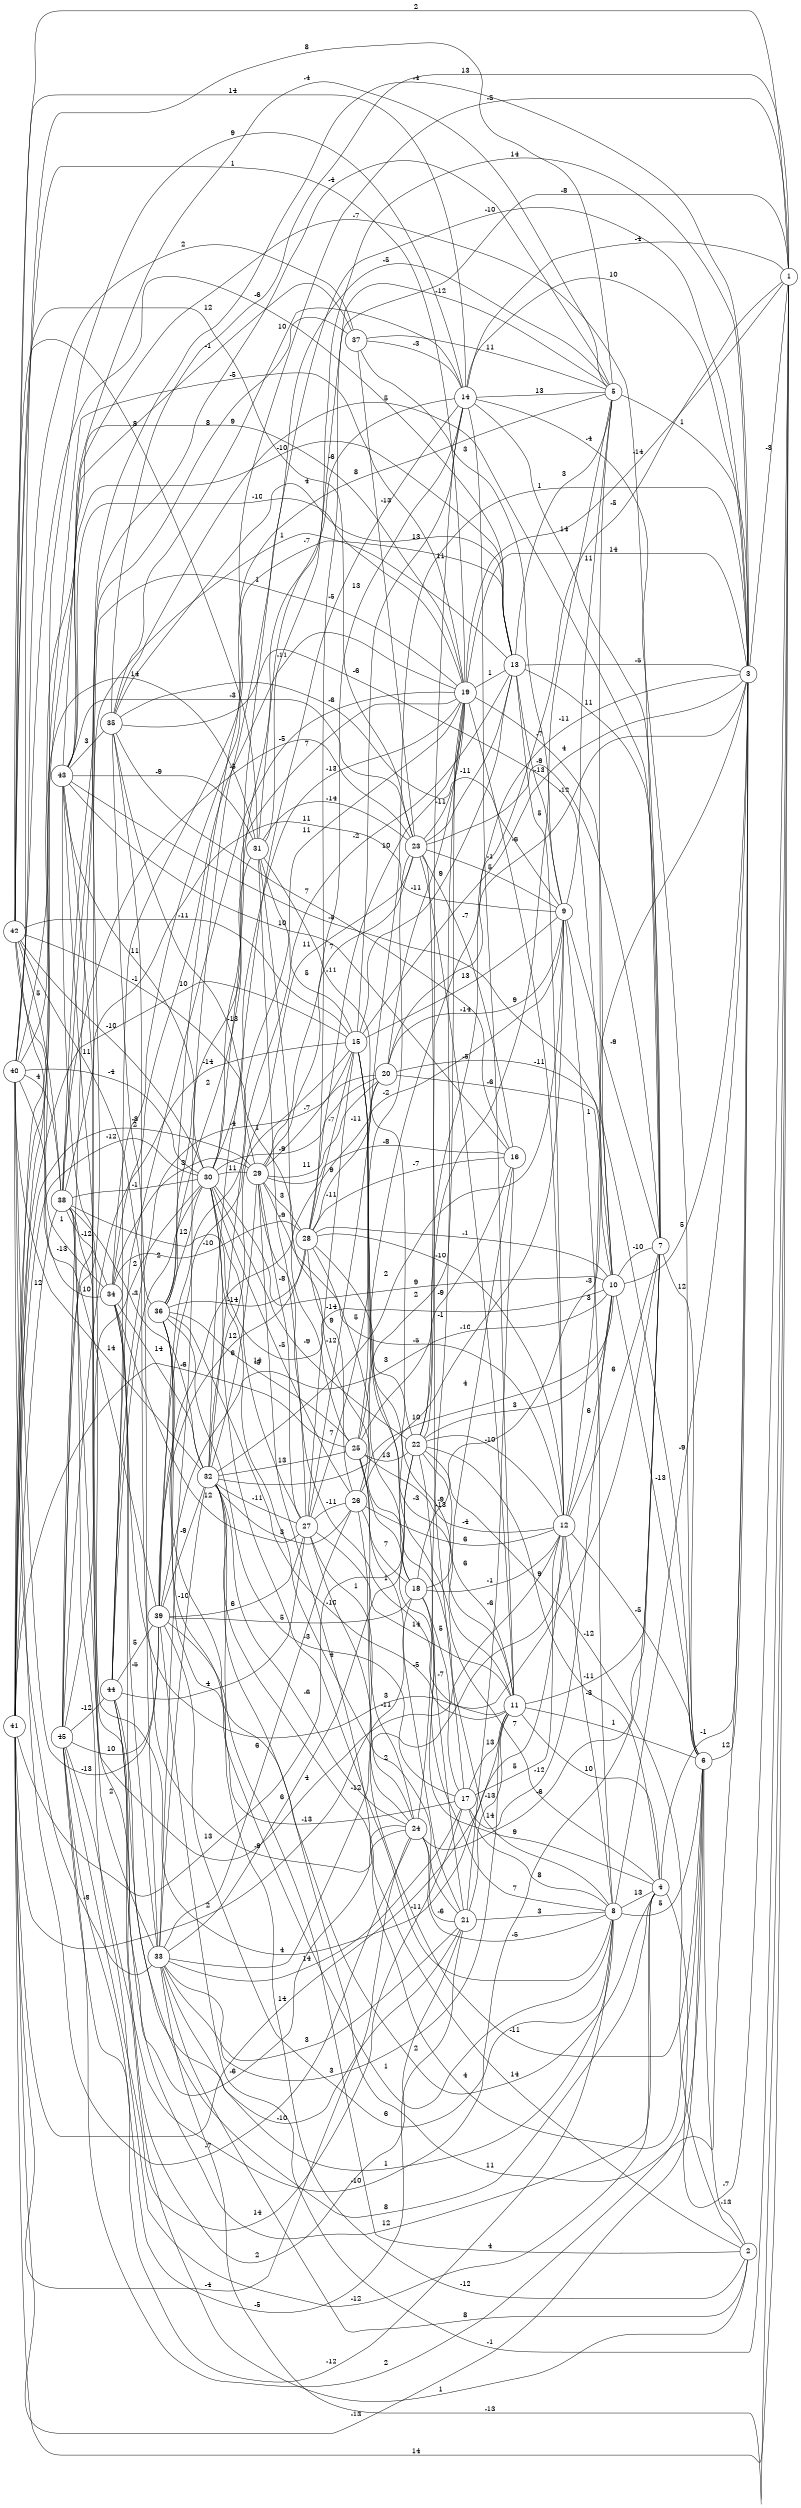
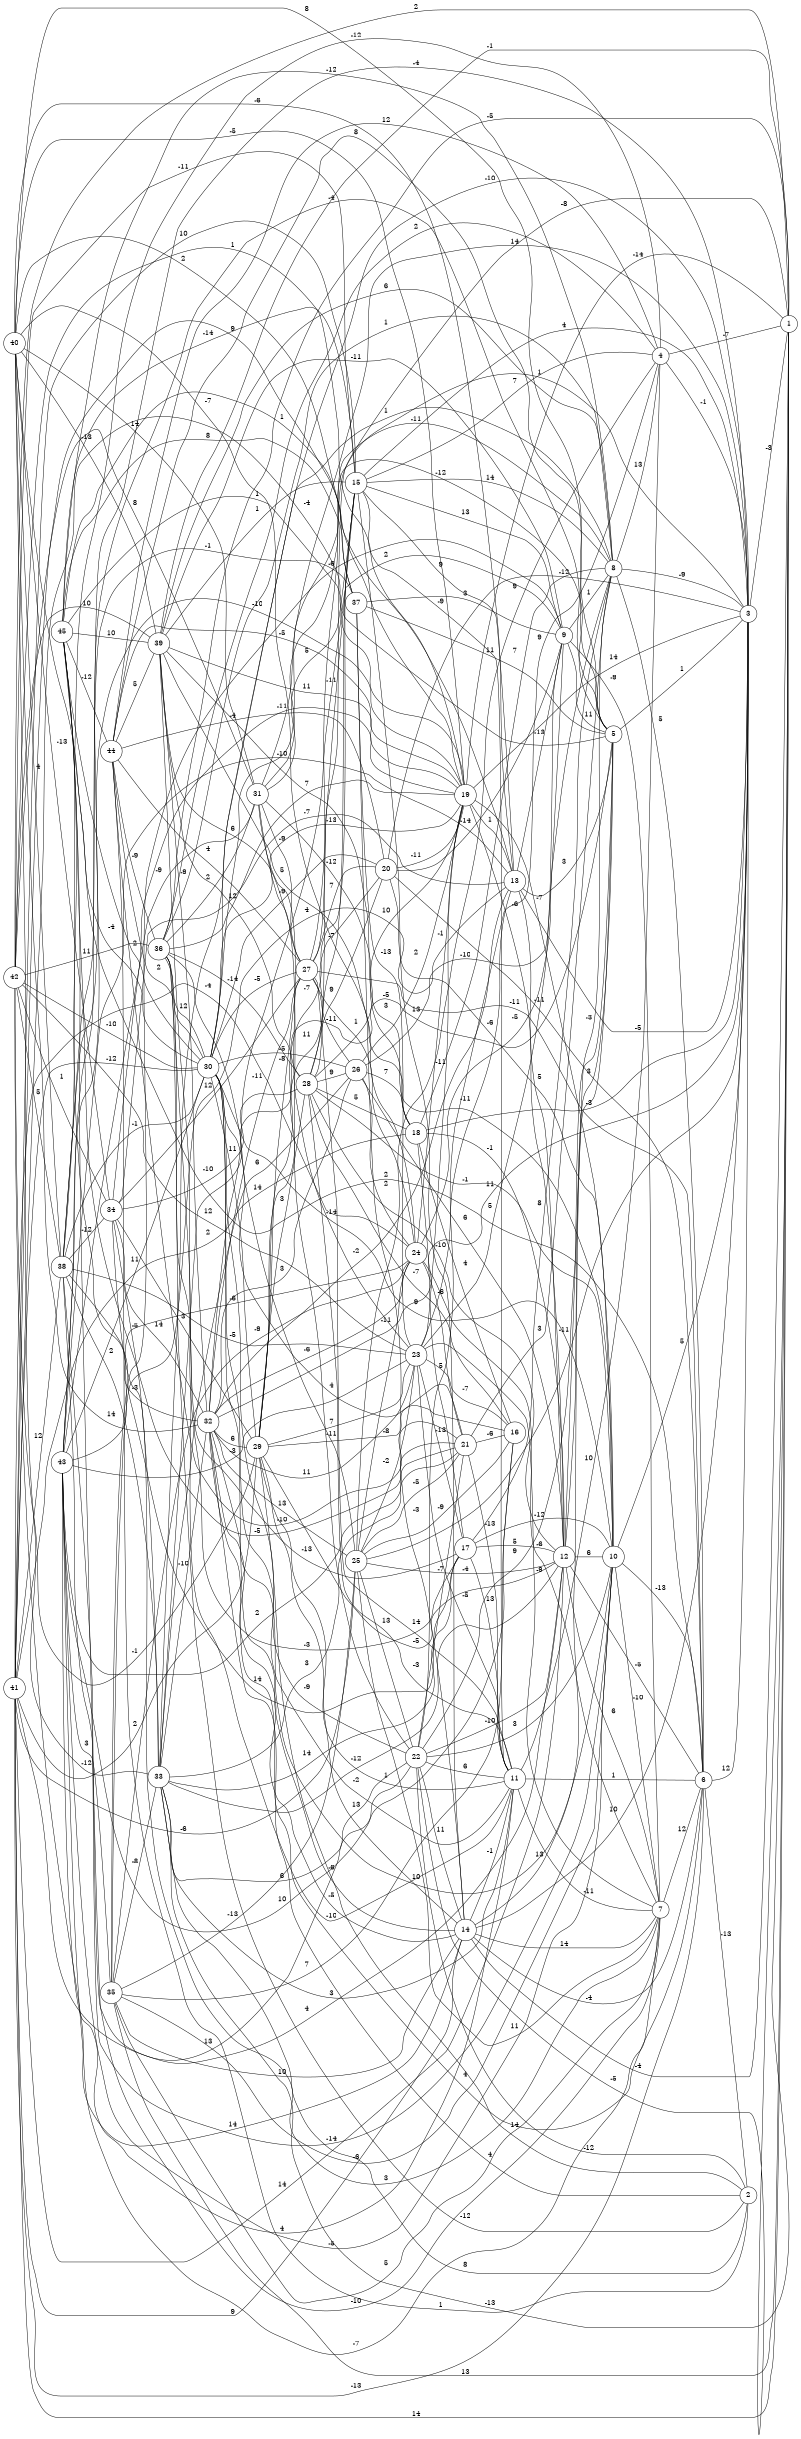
(639, 771) -> (428, 1925)
(234, 842) -> none
none -> (128, 847)
none -> (264, 1564)
(87, 1898) -> (87, 1764)
(188, 2075) -> none
